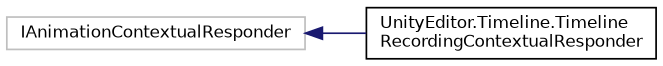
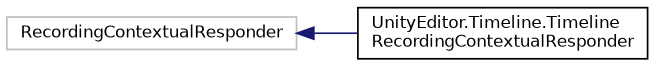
(156, 33) -> (152, 33)
